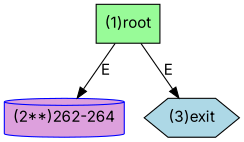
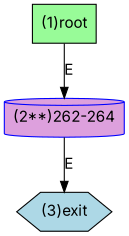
(157, 66) -> (64, 159)
